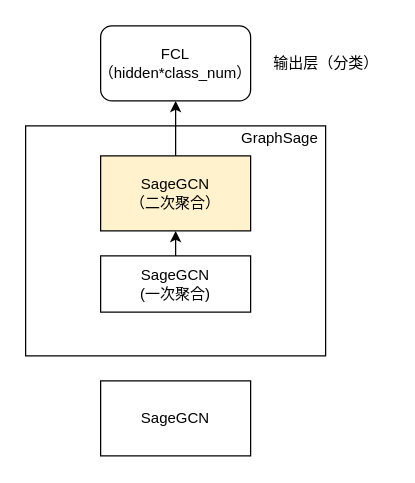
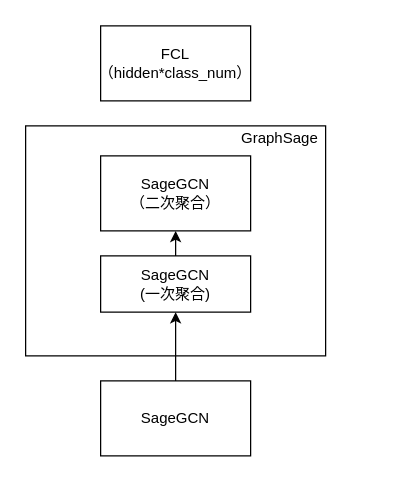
(176, 63) -> (176, 63)
(326, 63) -> none
(176, 133) -> none
(176, 193) -> (176, 193)
none -> (176, 350)
